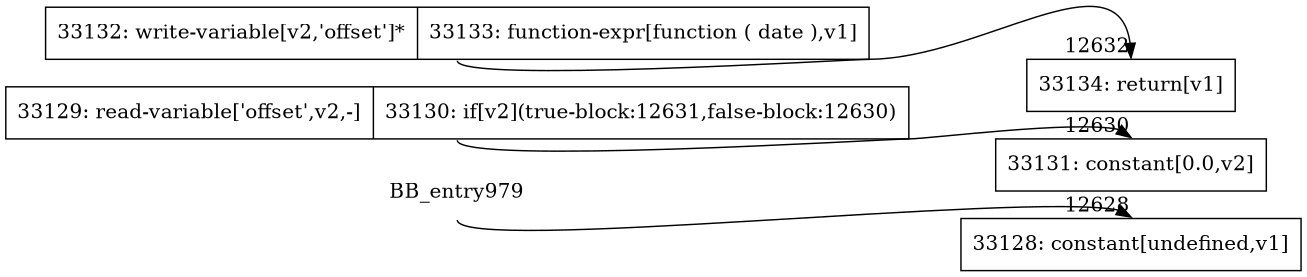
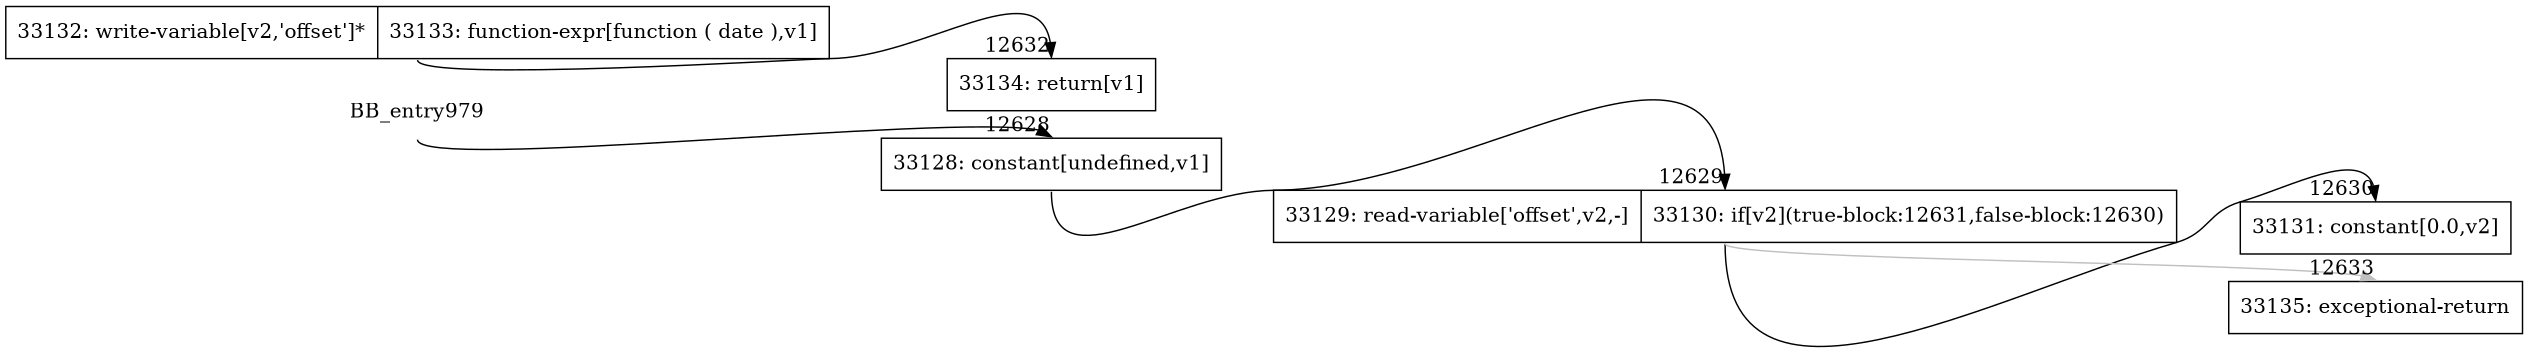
none -> (1397, 170)
none -> (2376, 308)
